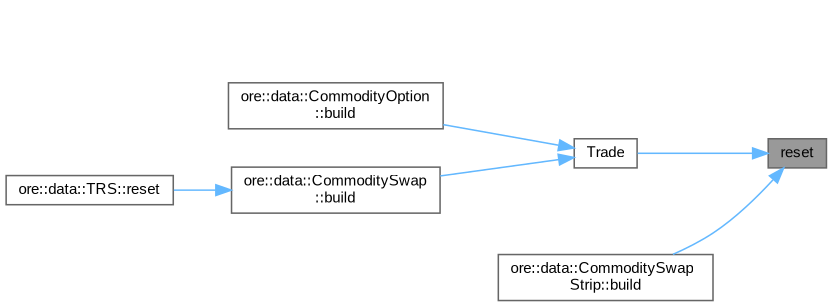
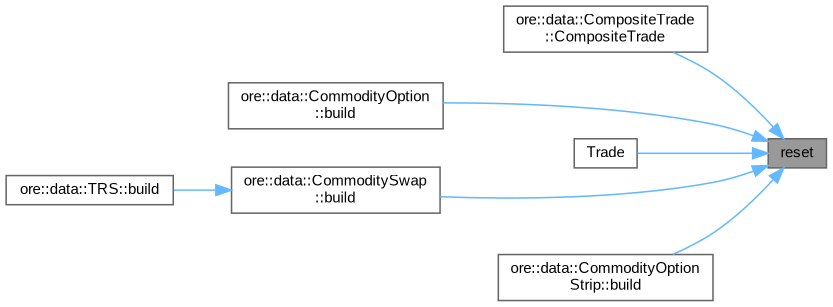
none -> (606, 29)
(501, 135) -> (600, 109)
(500, 168) -> (598, 195)
(90, 190) -> (90, 190)
(606, 278) -> (606, 278)
